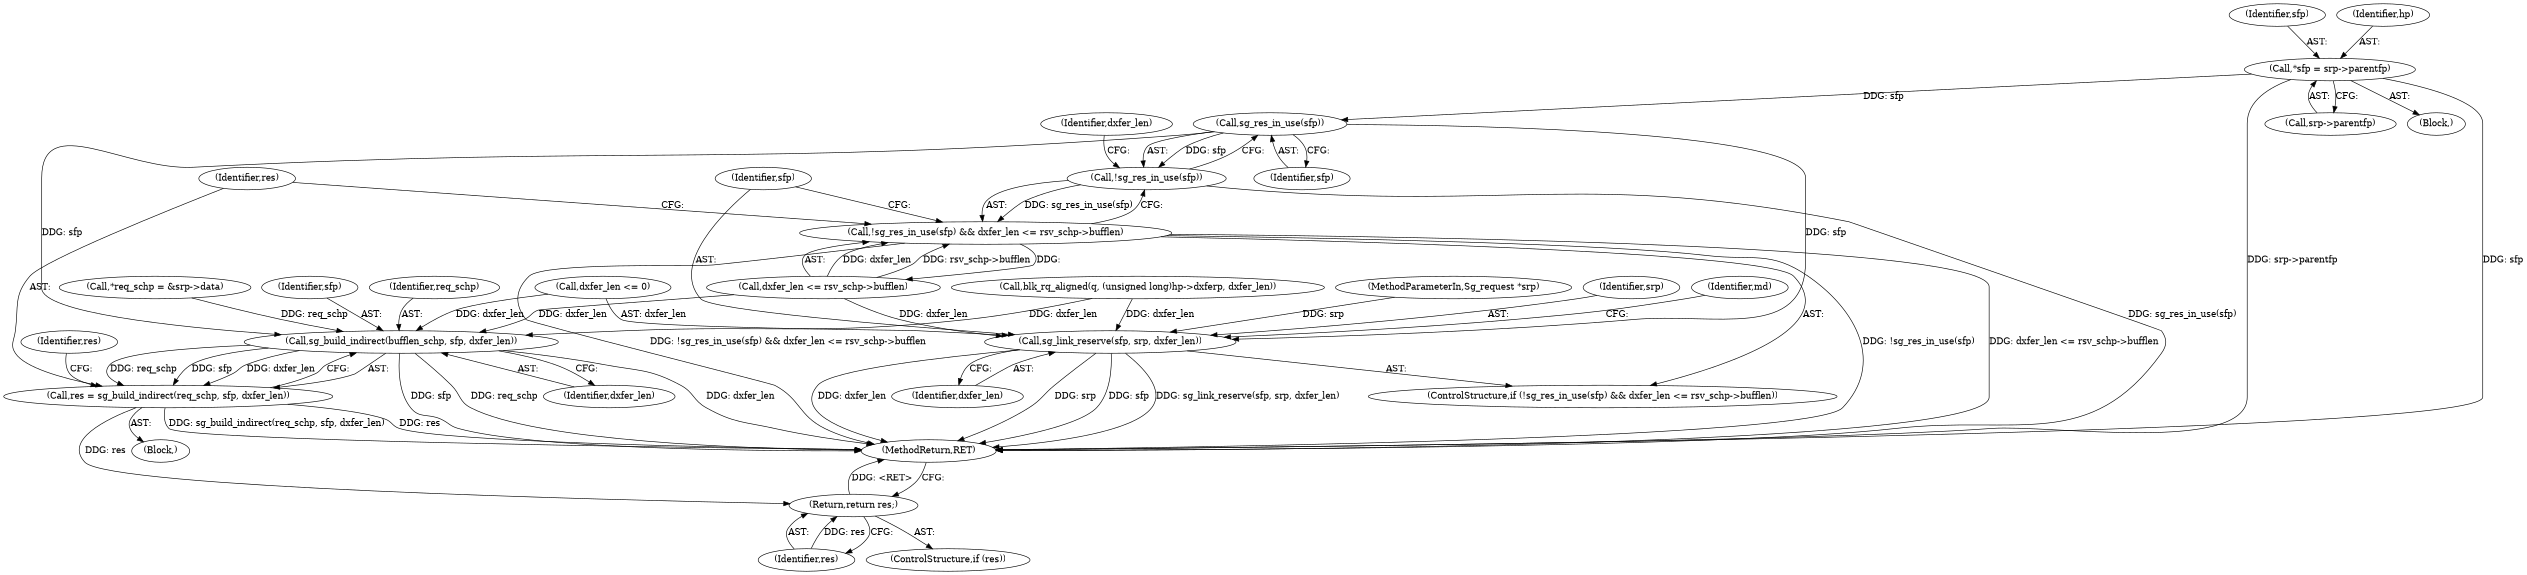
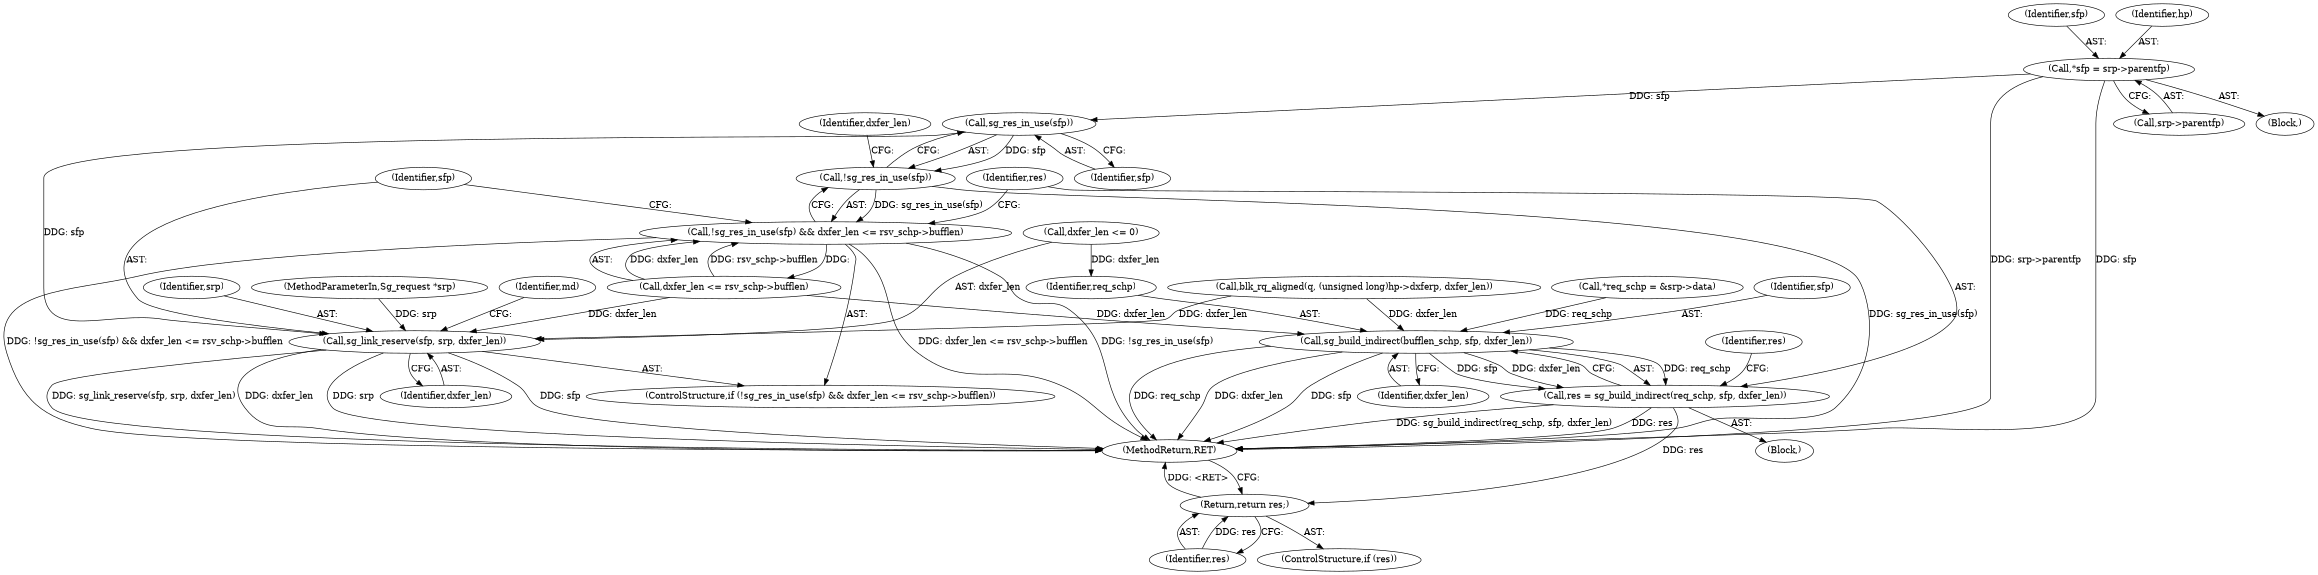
(441, 158) -> none
(483, 304) -> (1091, 257)
